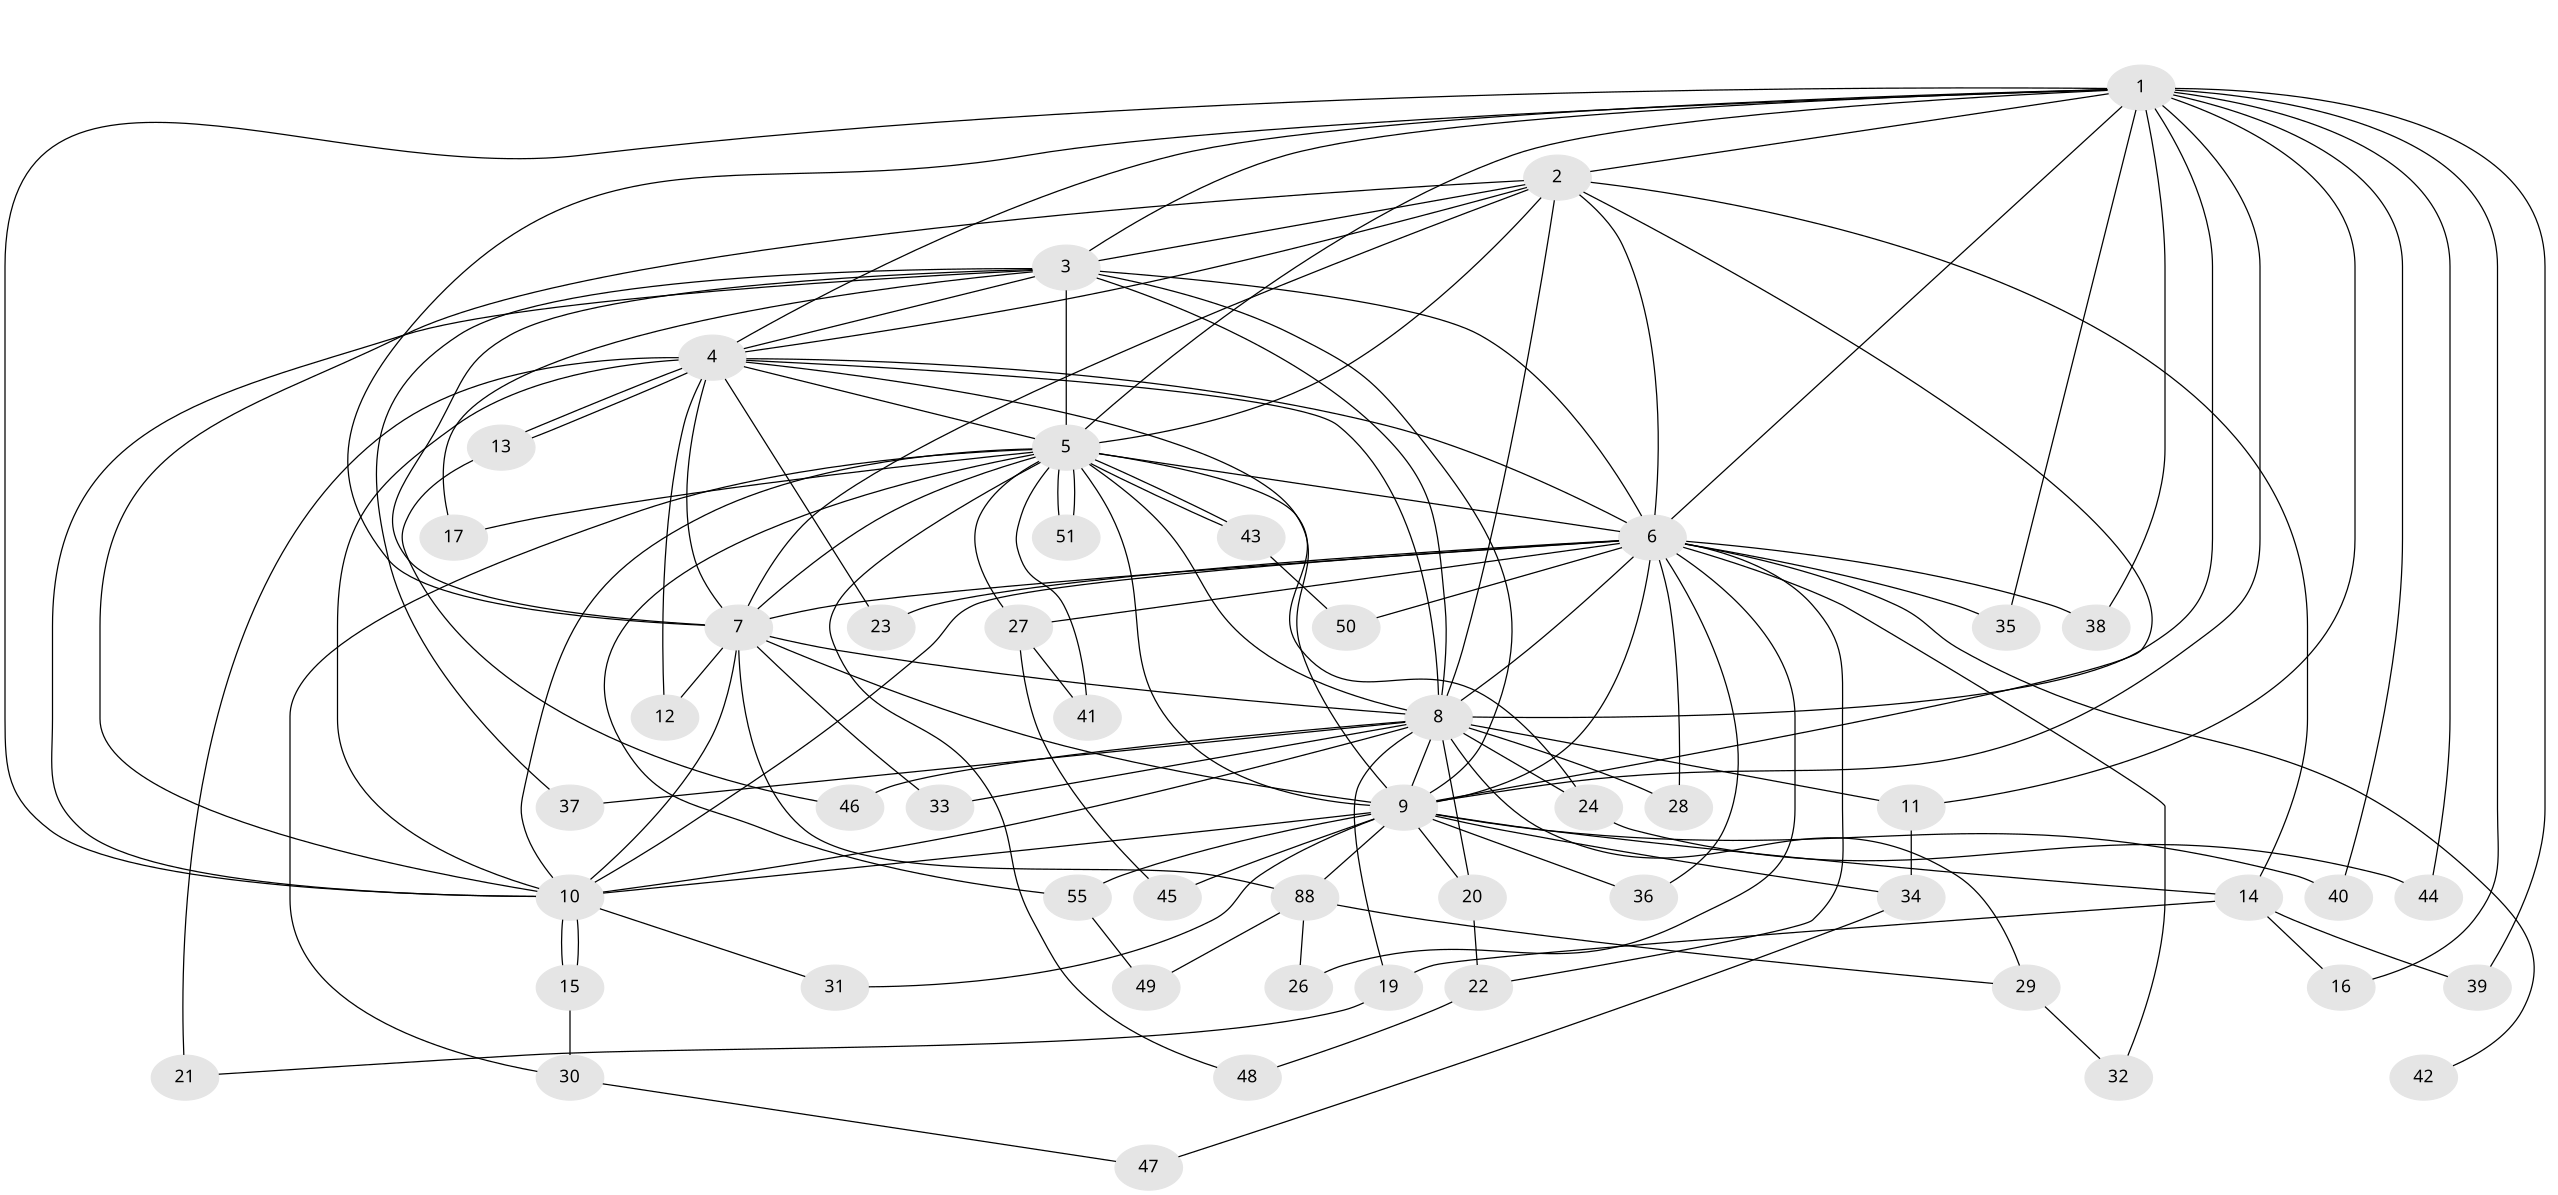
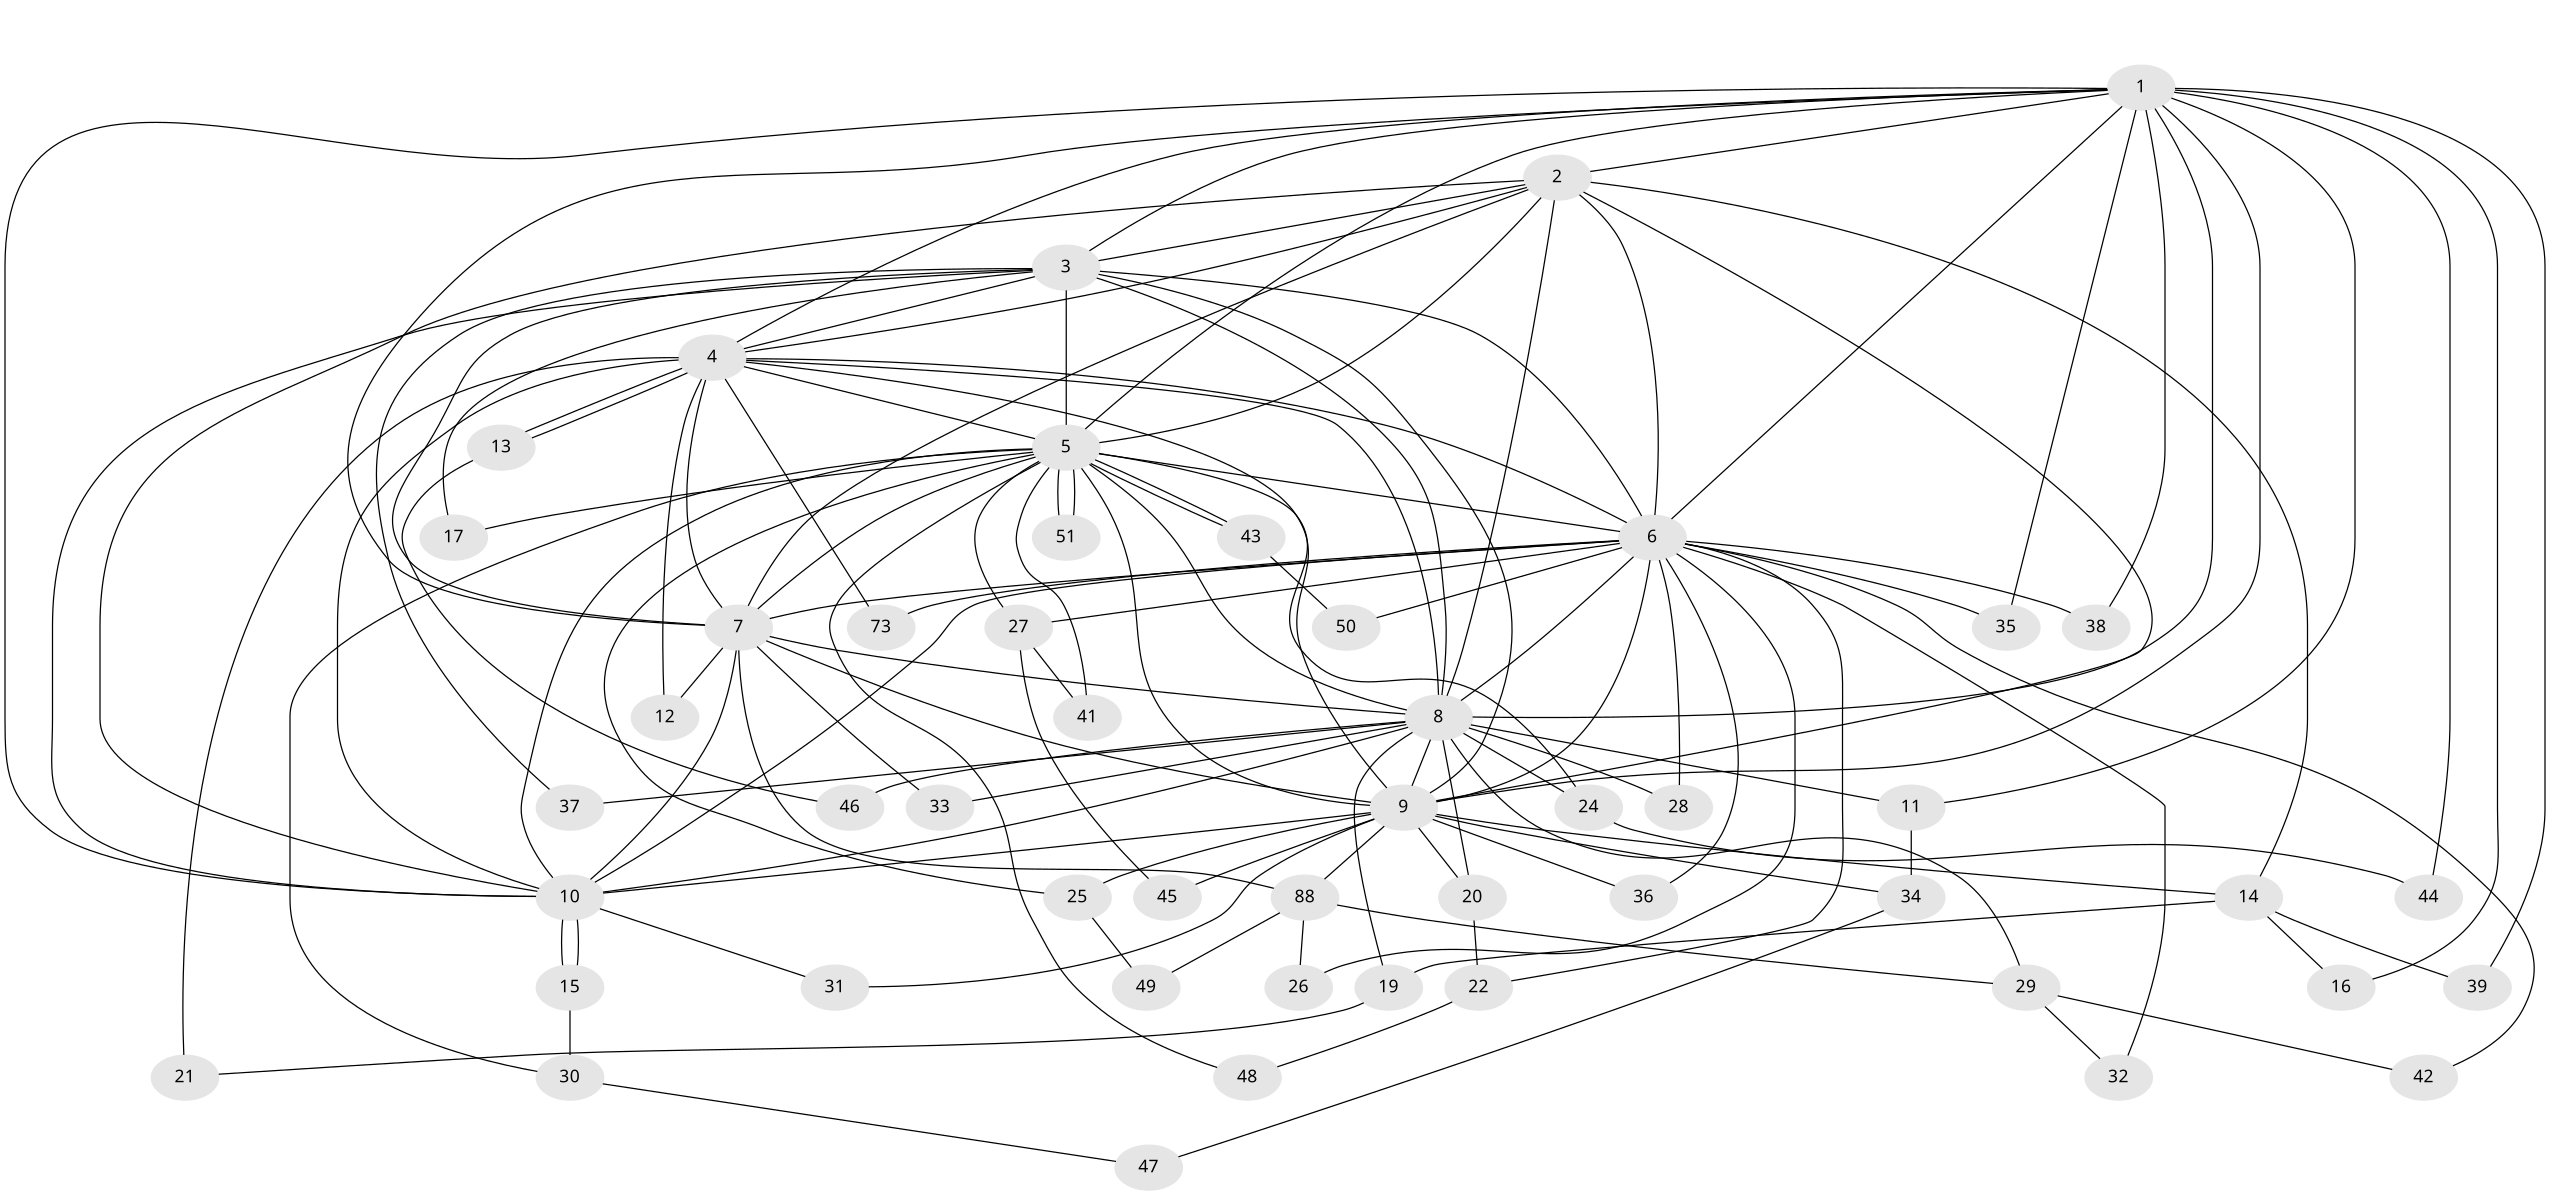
(881, 628) -> (881, 628)
(1078, 898) -> (1078, 898)
(2339, 898) -> none
none -> (2225, 1033)
